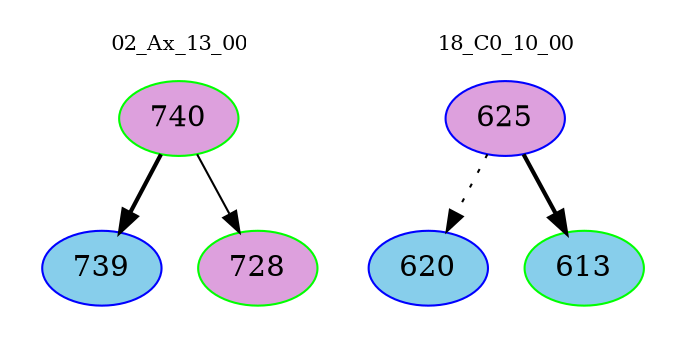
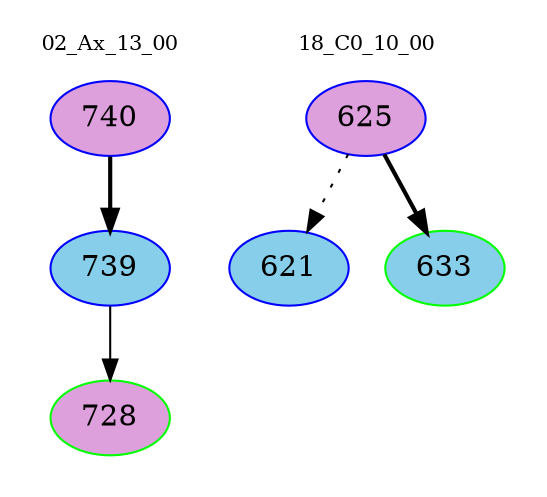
(179, 119) -> (110, 119)
(213, 184) -> (110, 333)
(428, 268) -> (289, 268)
(584, 268) -> (445, 268)
